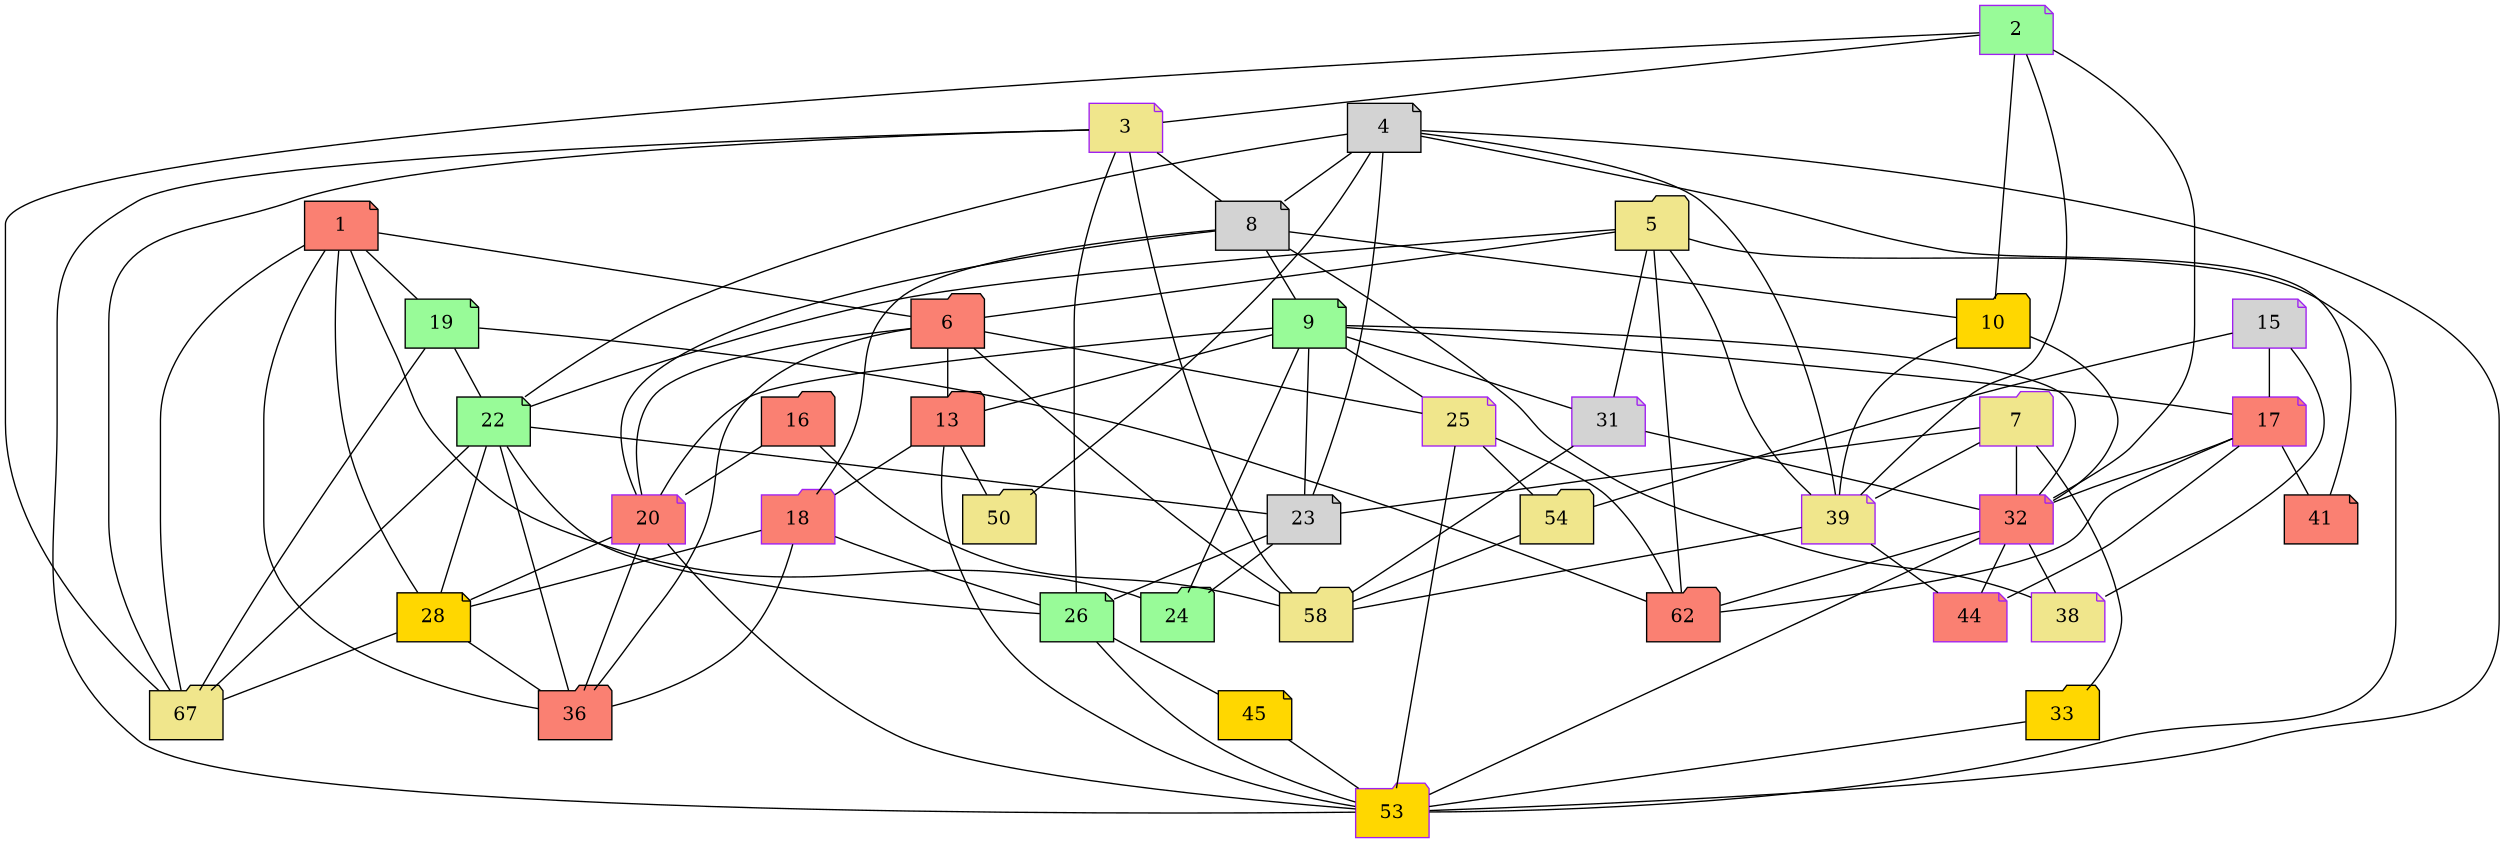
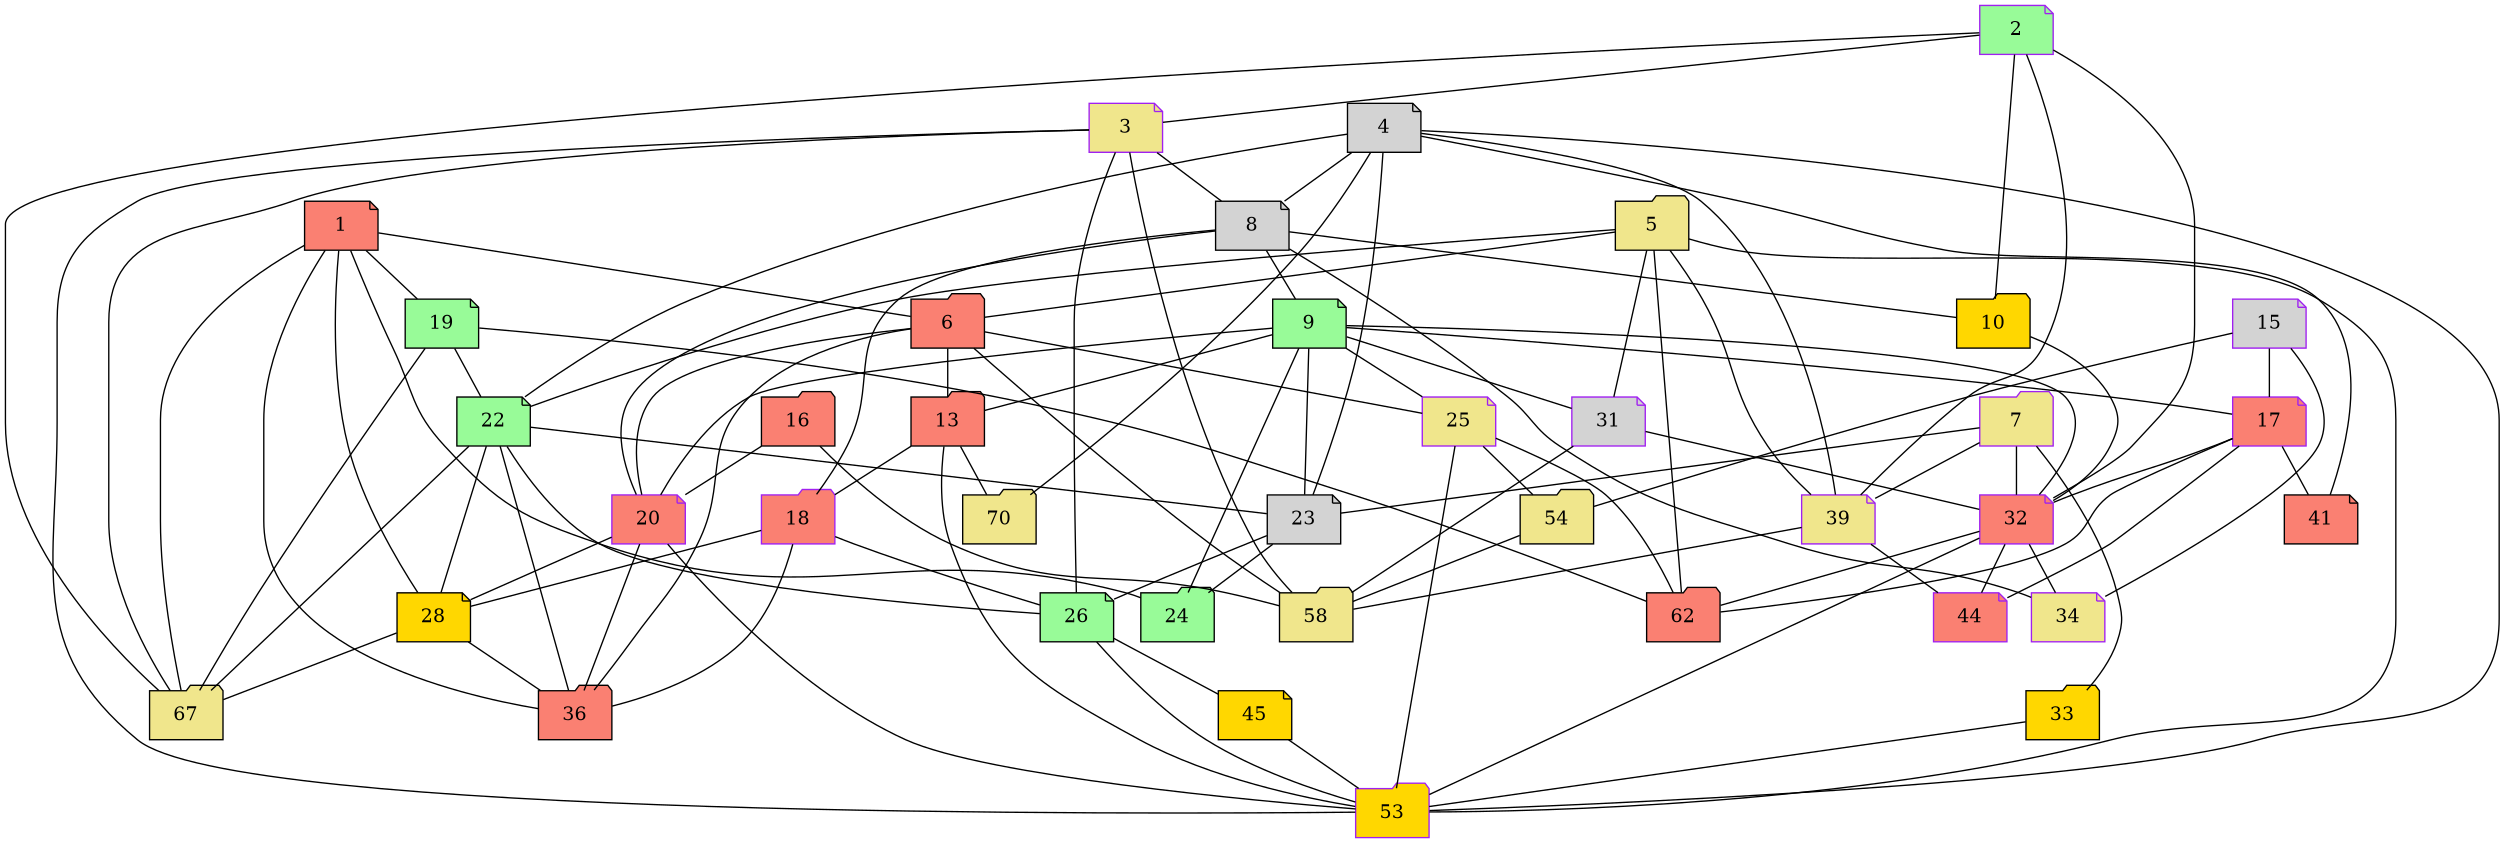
(1871, 397) -> none
(999, 519) -> (999, 519)
(2068, 617) -> (2068, 617)
